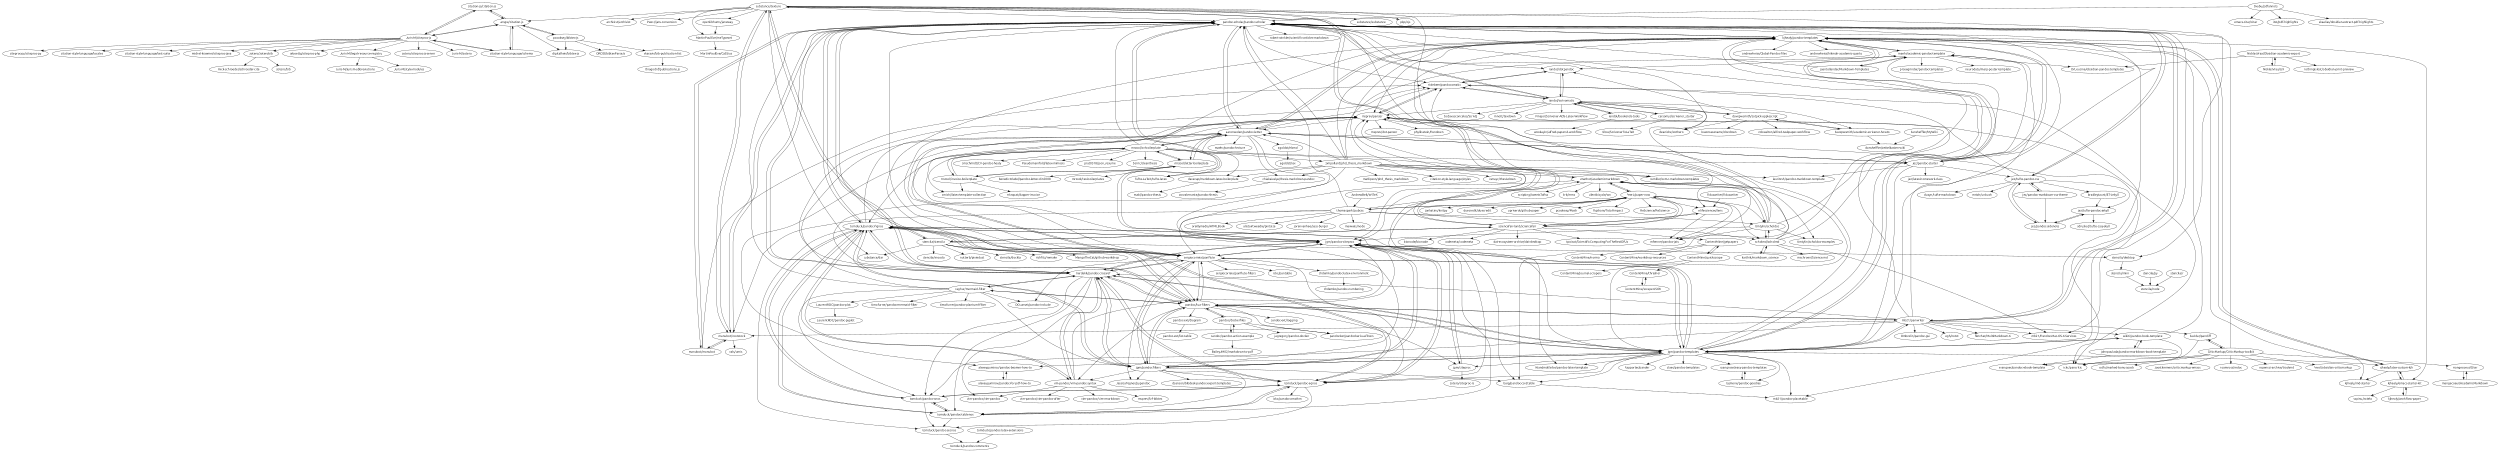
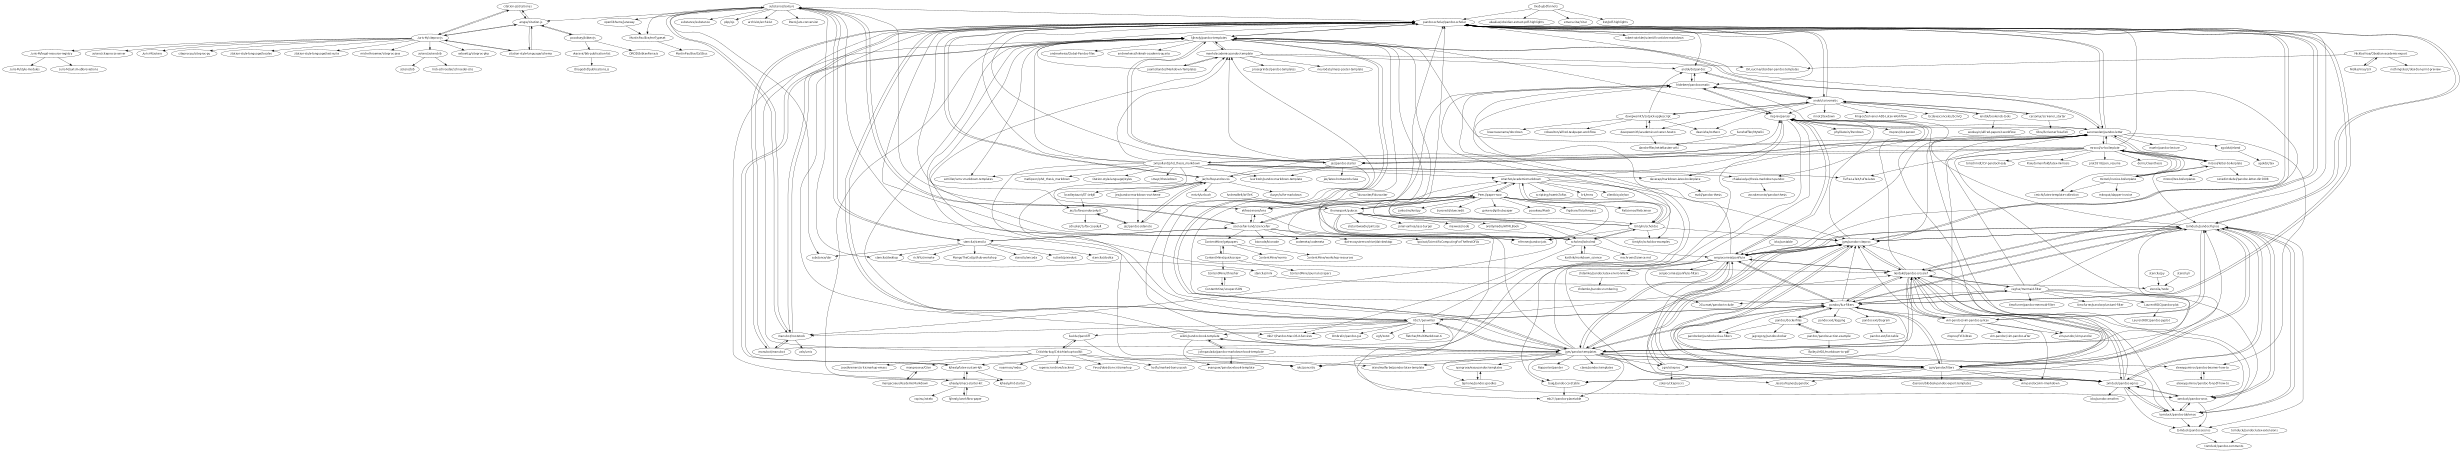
(566, 54) -> none
(1243, 265) -> (1758, 249)
(1114, 375) -> (1988, 375)
